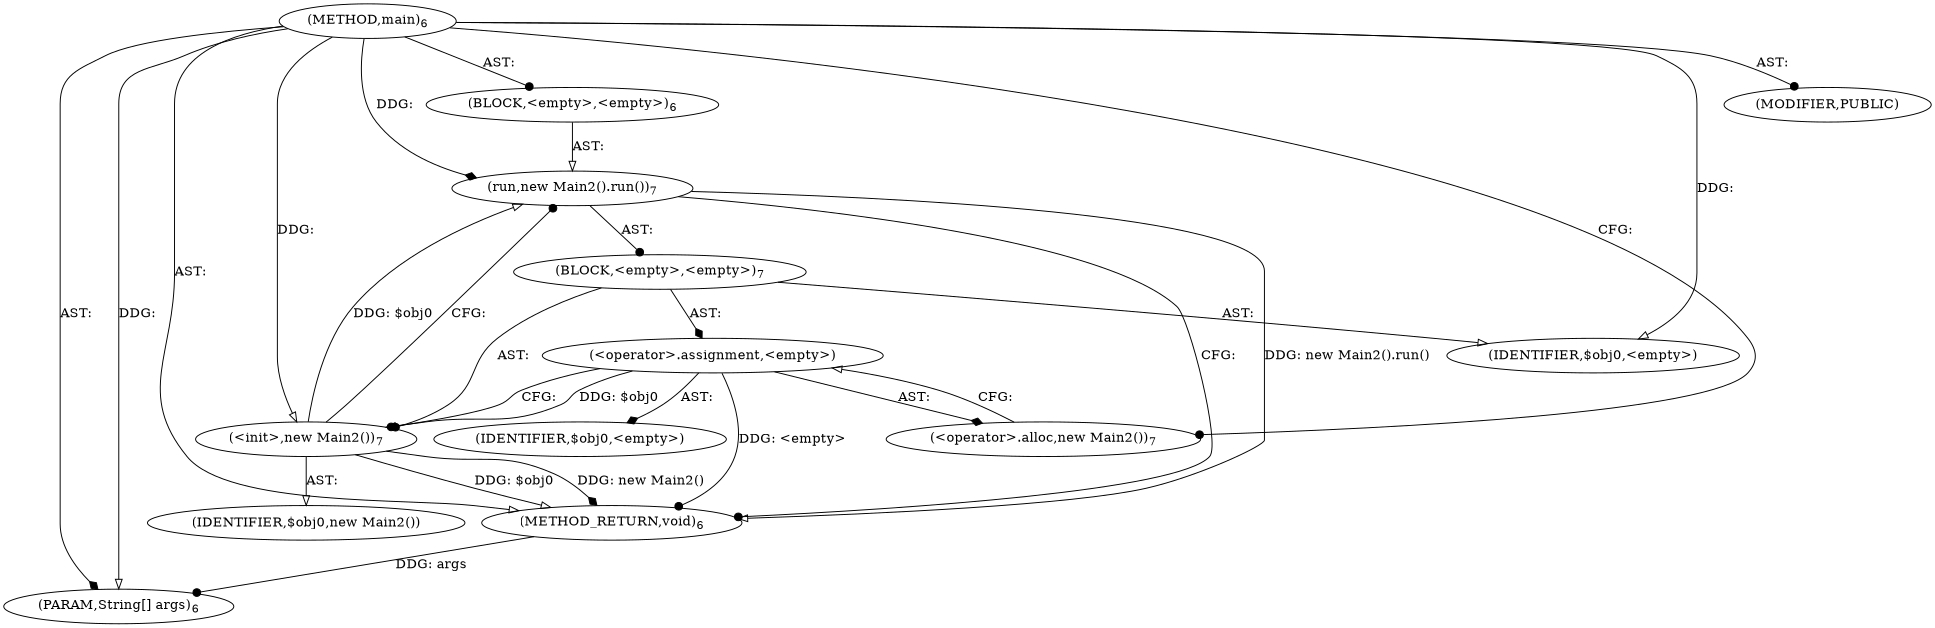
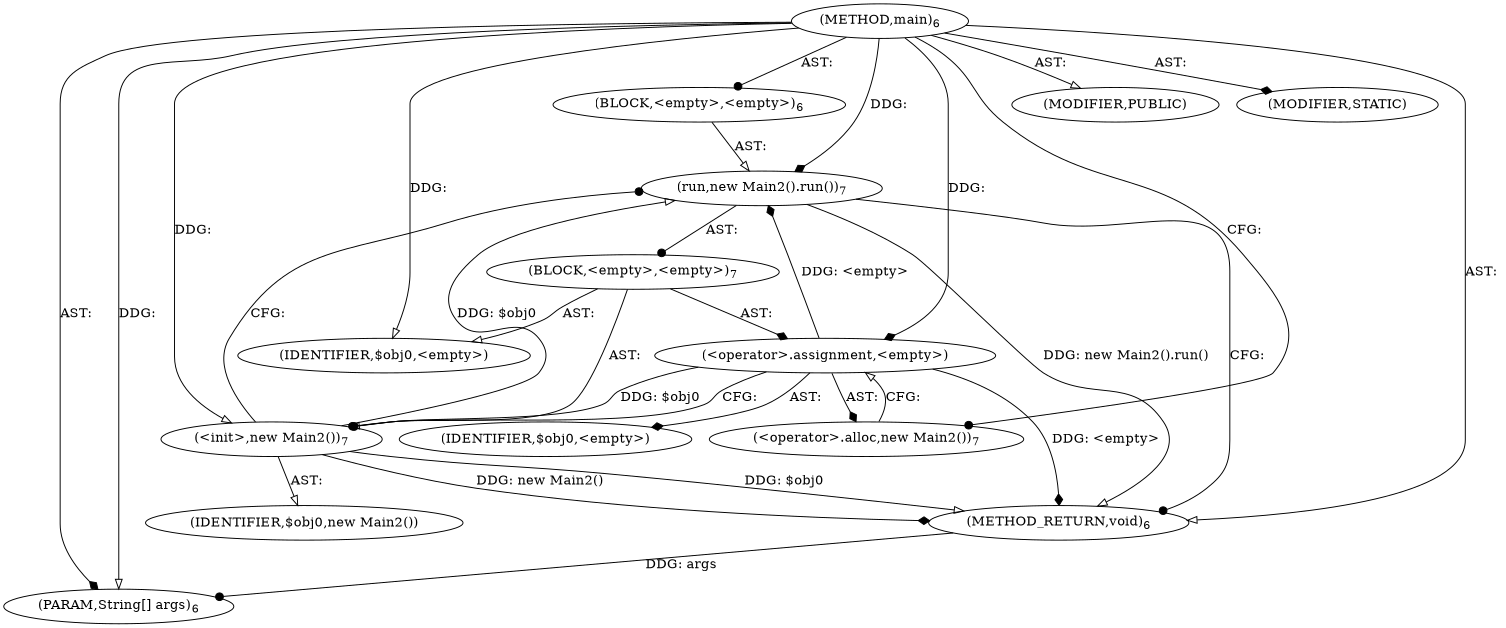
(1127, 30) -> (1002, 57)
none -> (1337, 105)
none -> (948, 191)
none -> (796, 277)
(736, 450) -> (1019, 410)
